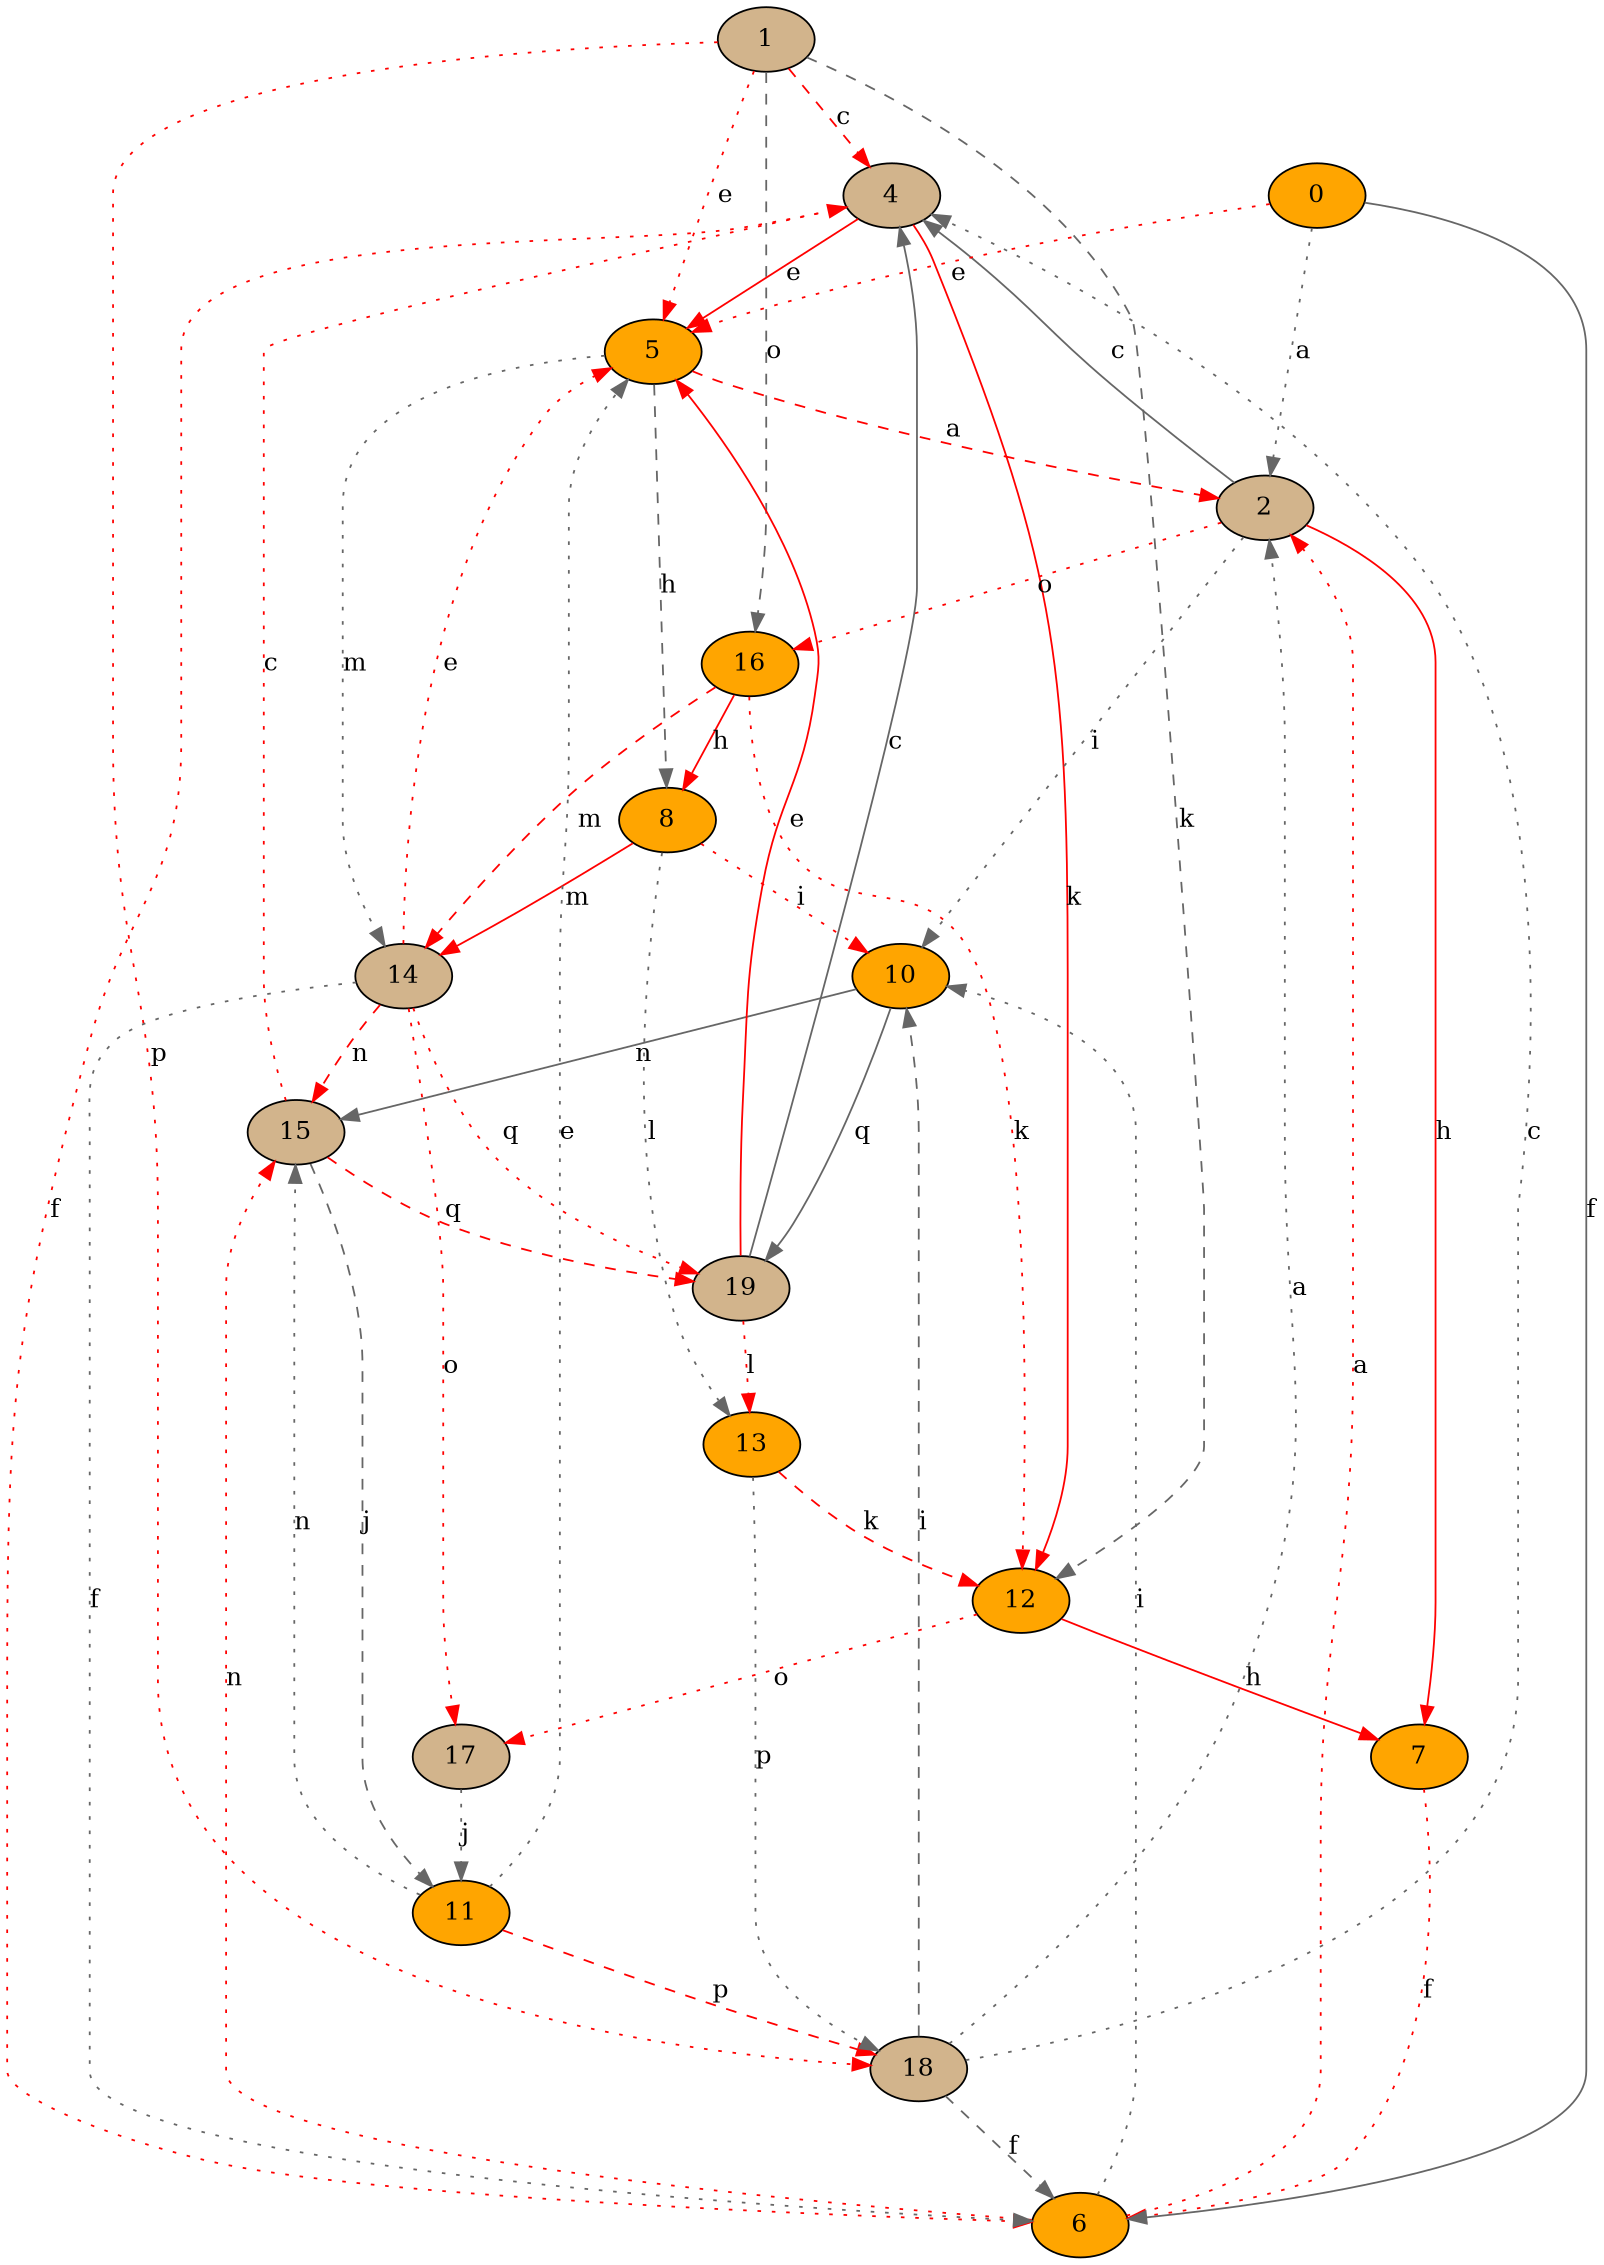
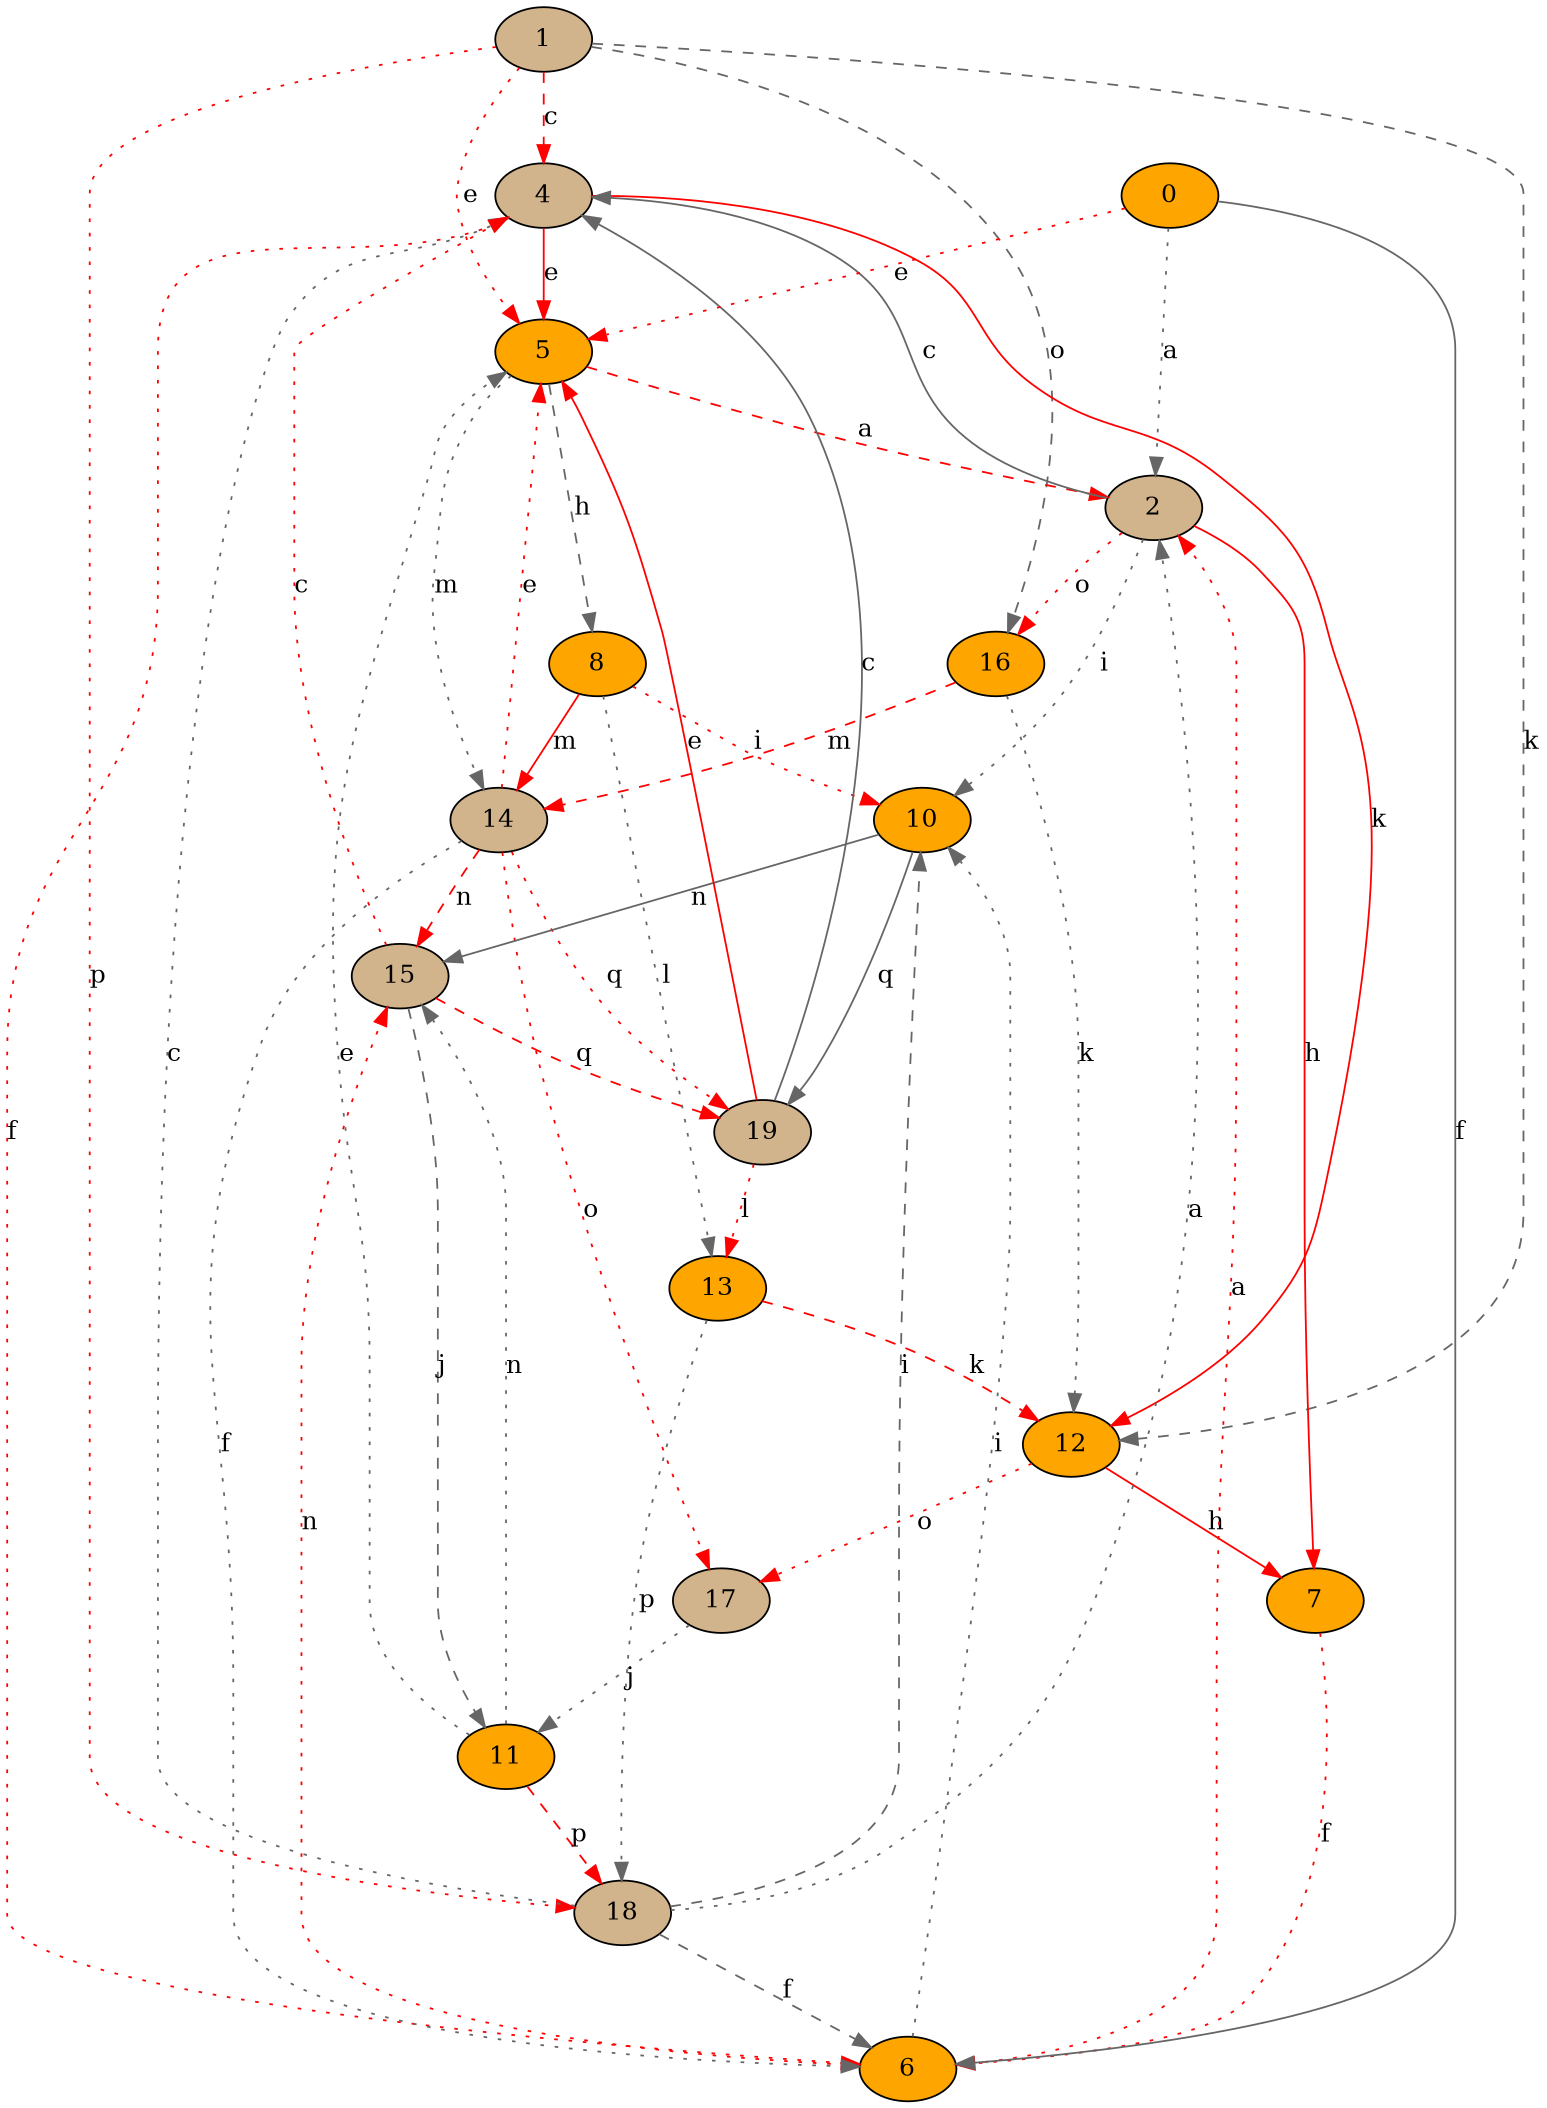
(713, 734) -> none
(1003, 1061) -> (1078, 1040)
